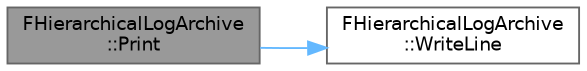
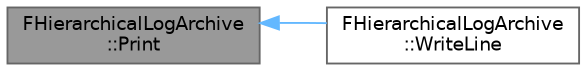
(284, 48) -> (303, 23)
